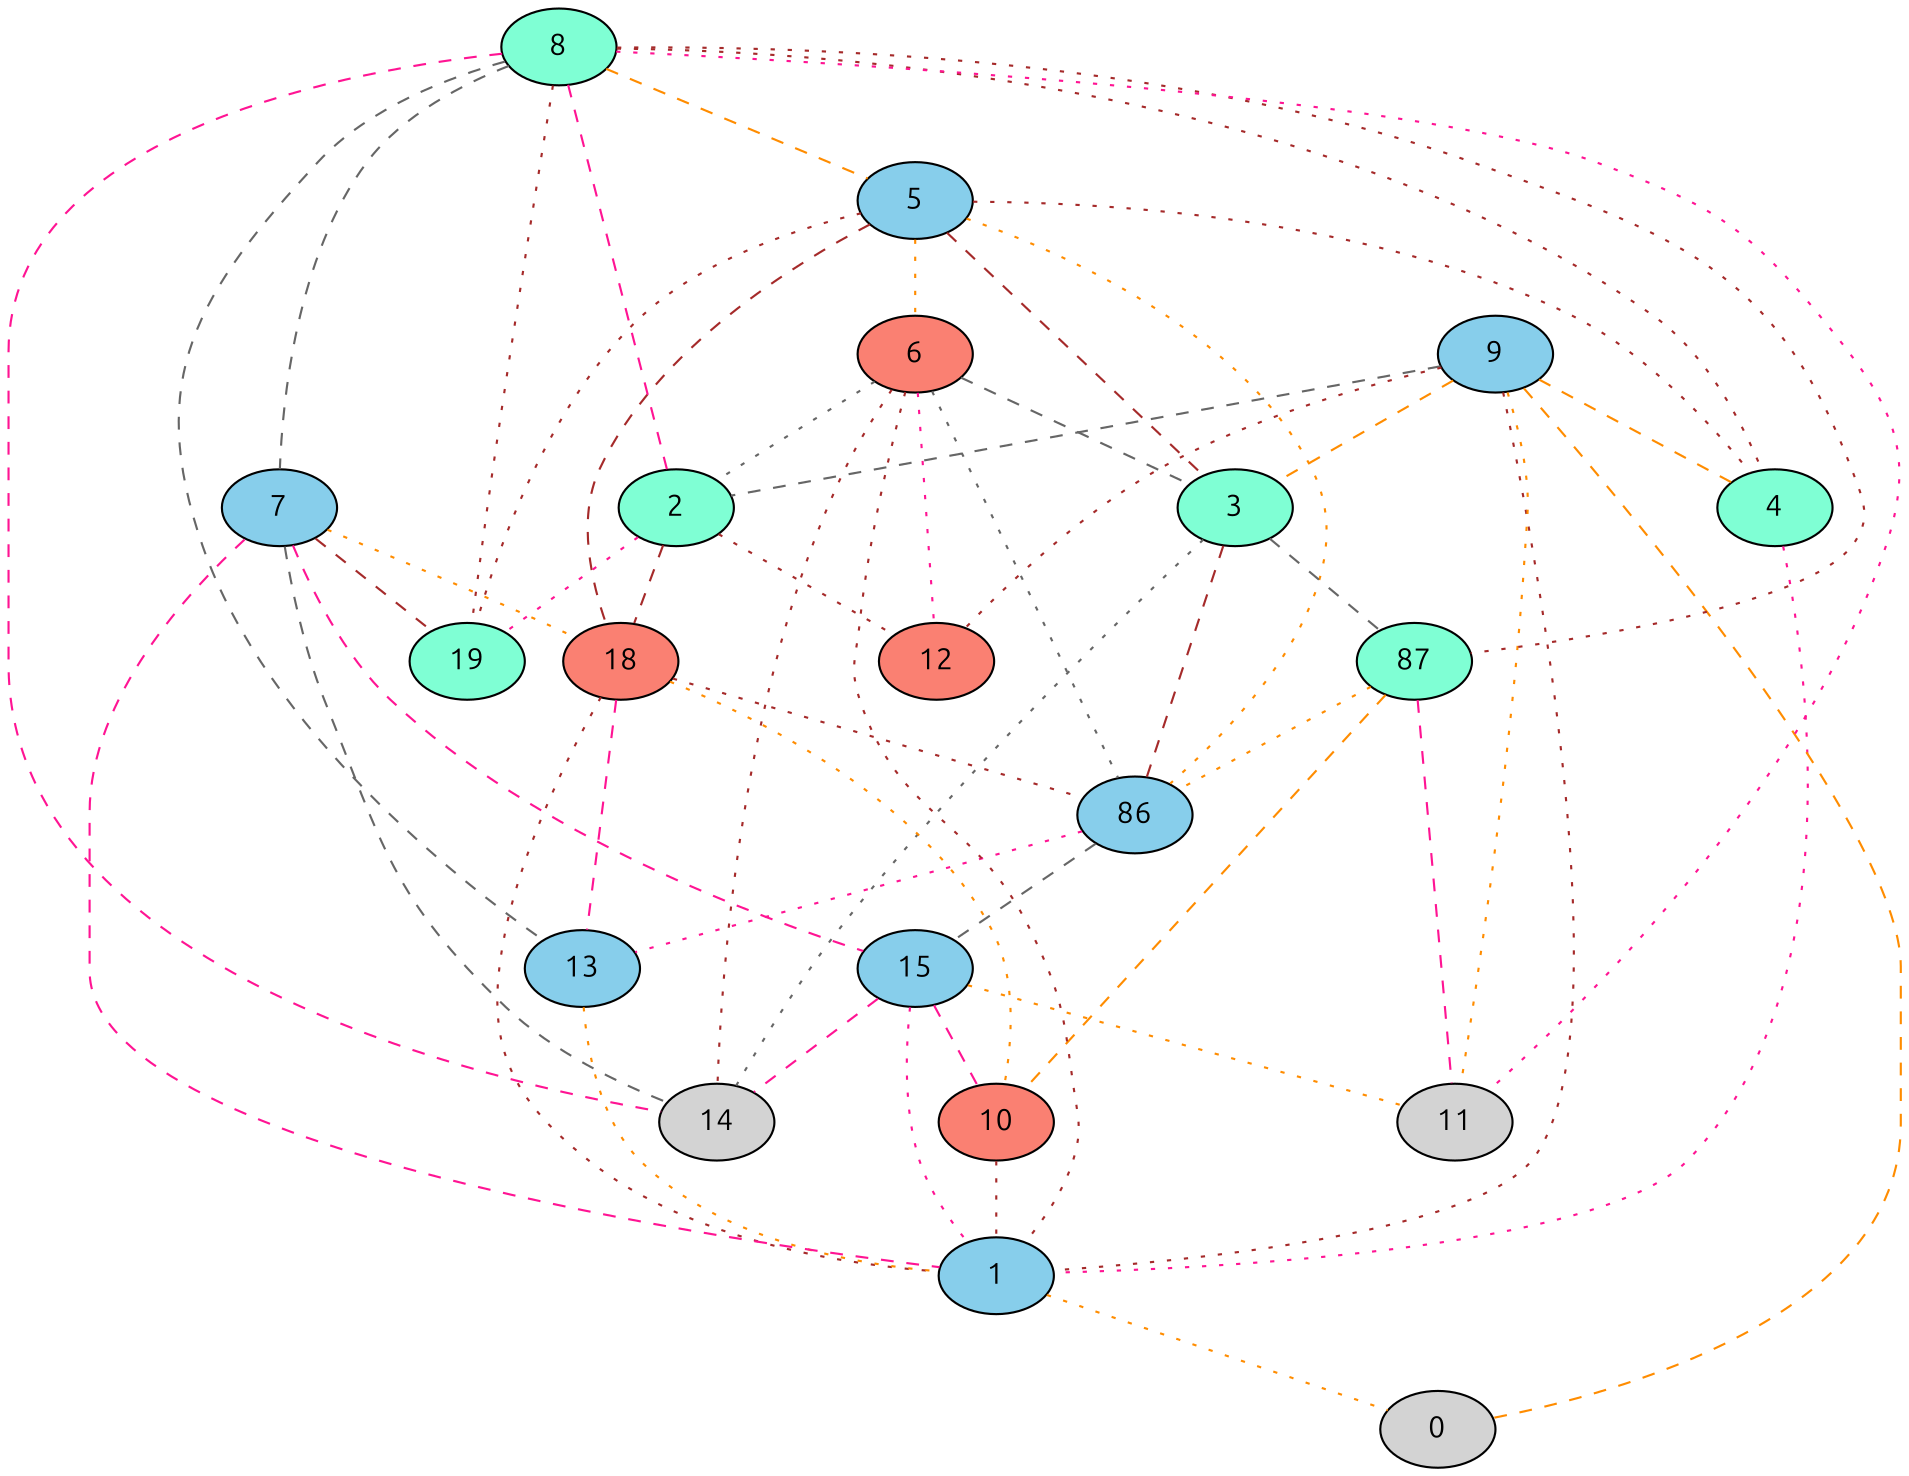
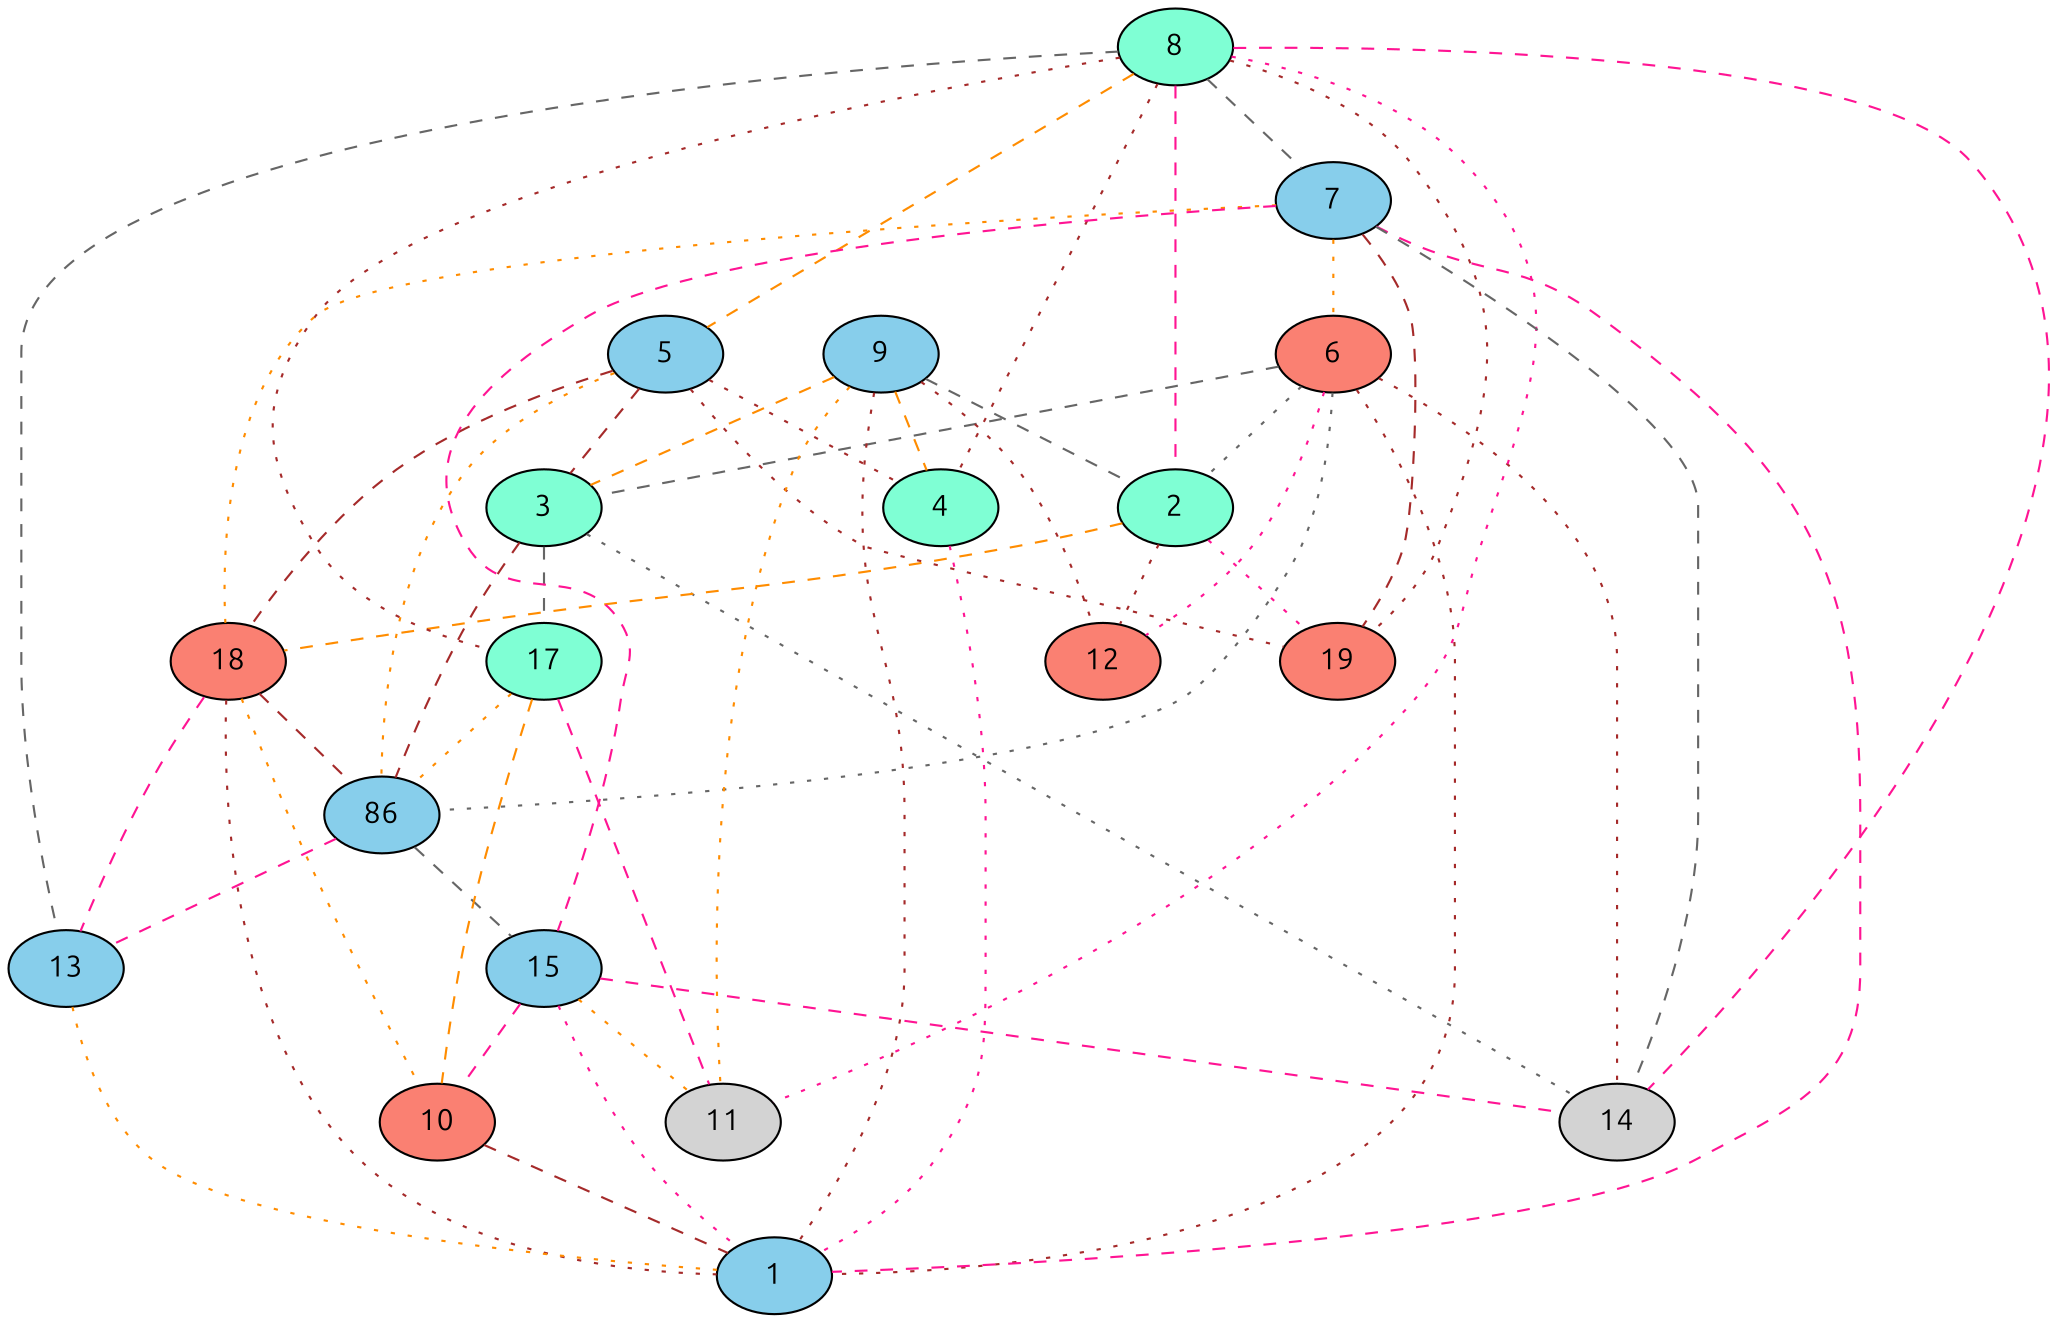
(915, 278) -> (1333, 278)
(649, 584) -> (725, 590)
(467, 661) -> (1338, 661)
(1414, 661) -> (544, 661)
(857, 732) -> (305, 738)
(847, 895) -> (224, 892)
(996, 1199) -> (606, 1199)
(1438, 1429) -> none
